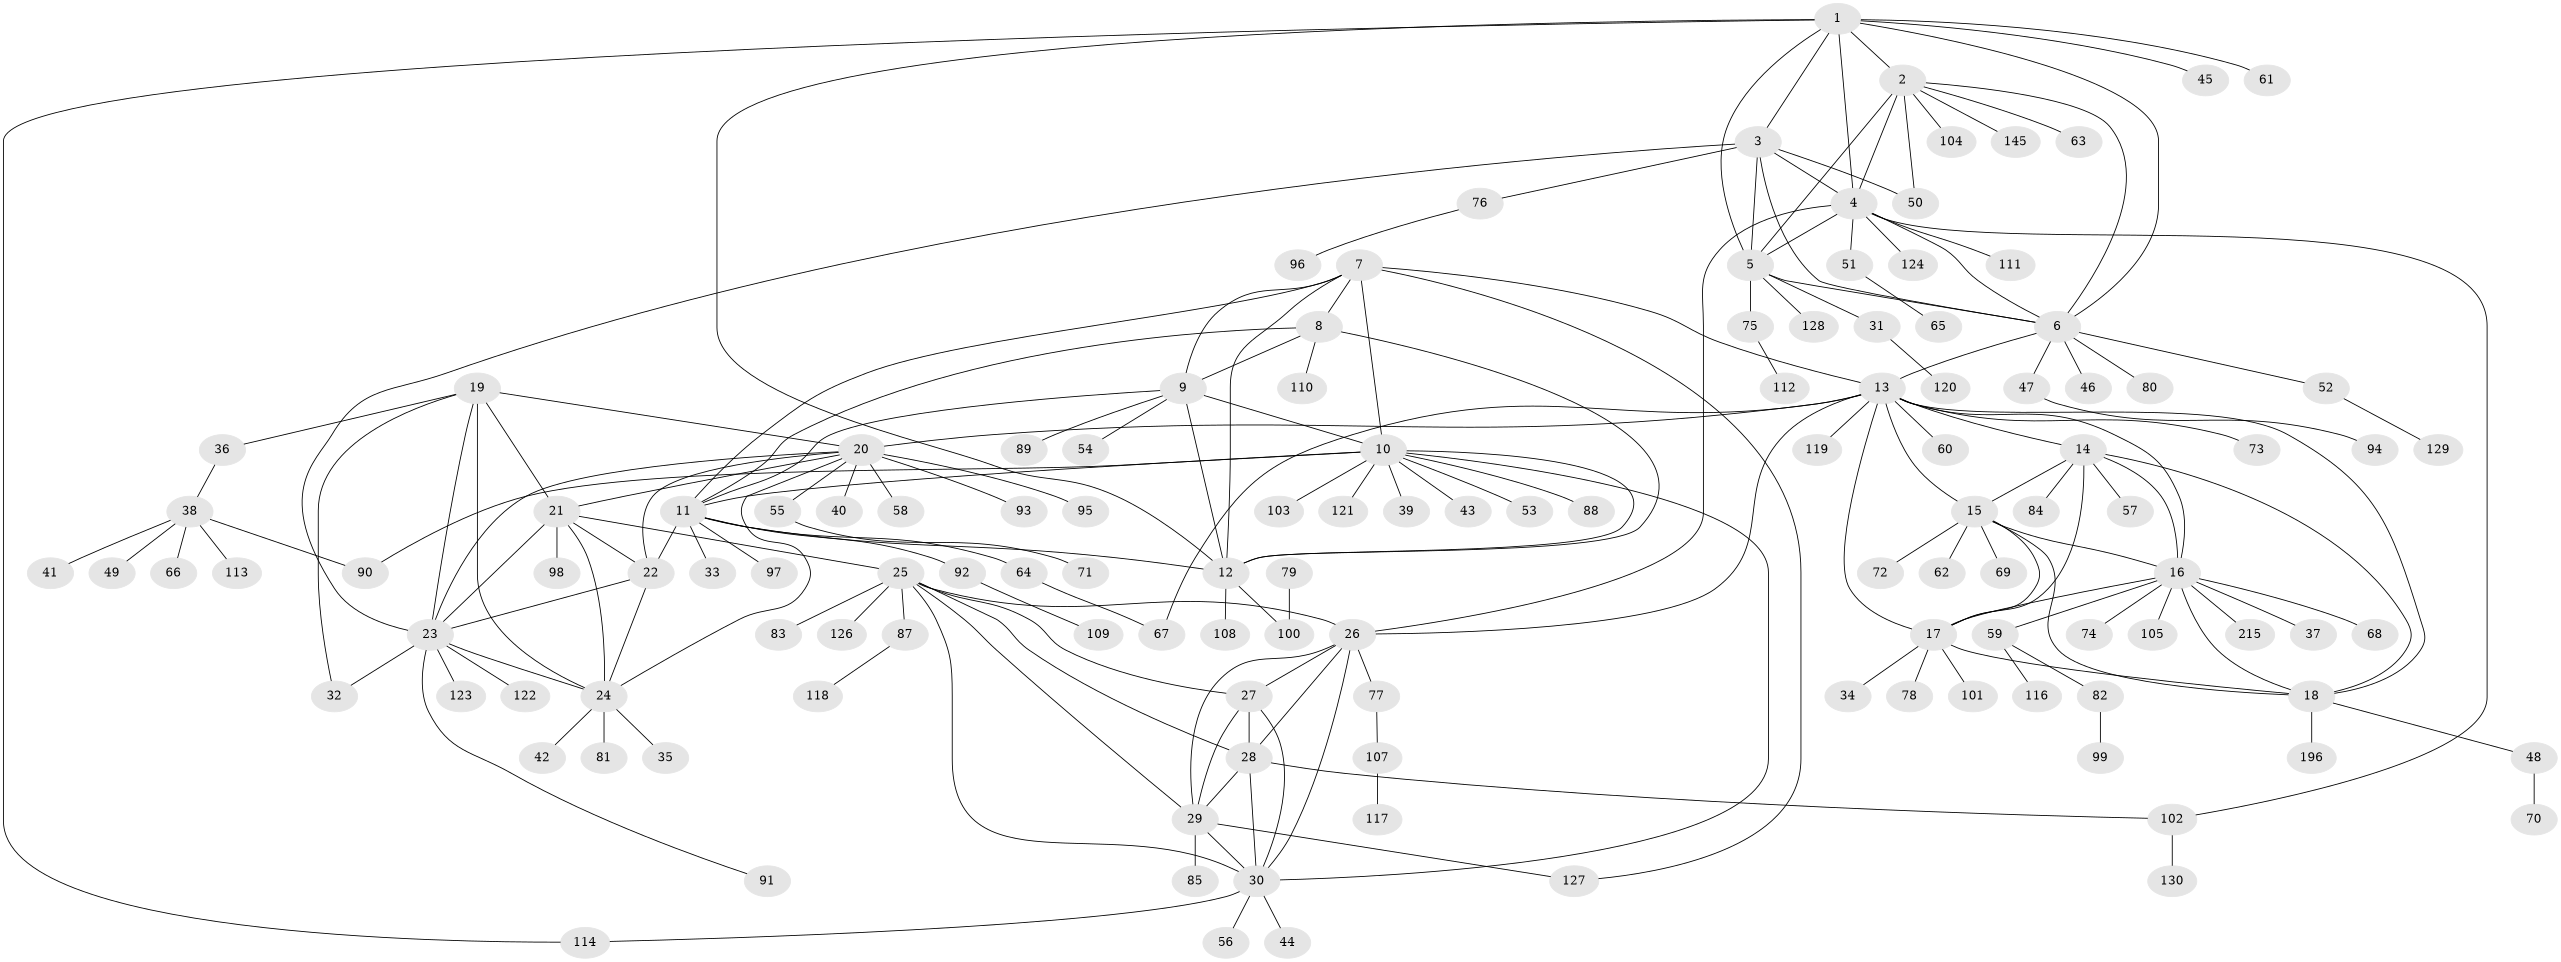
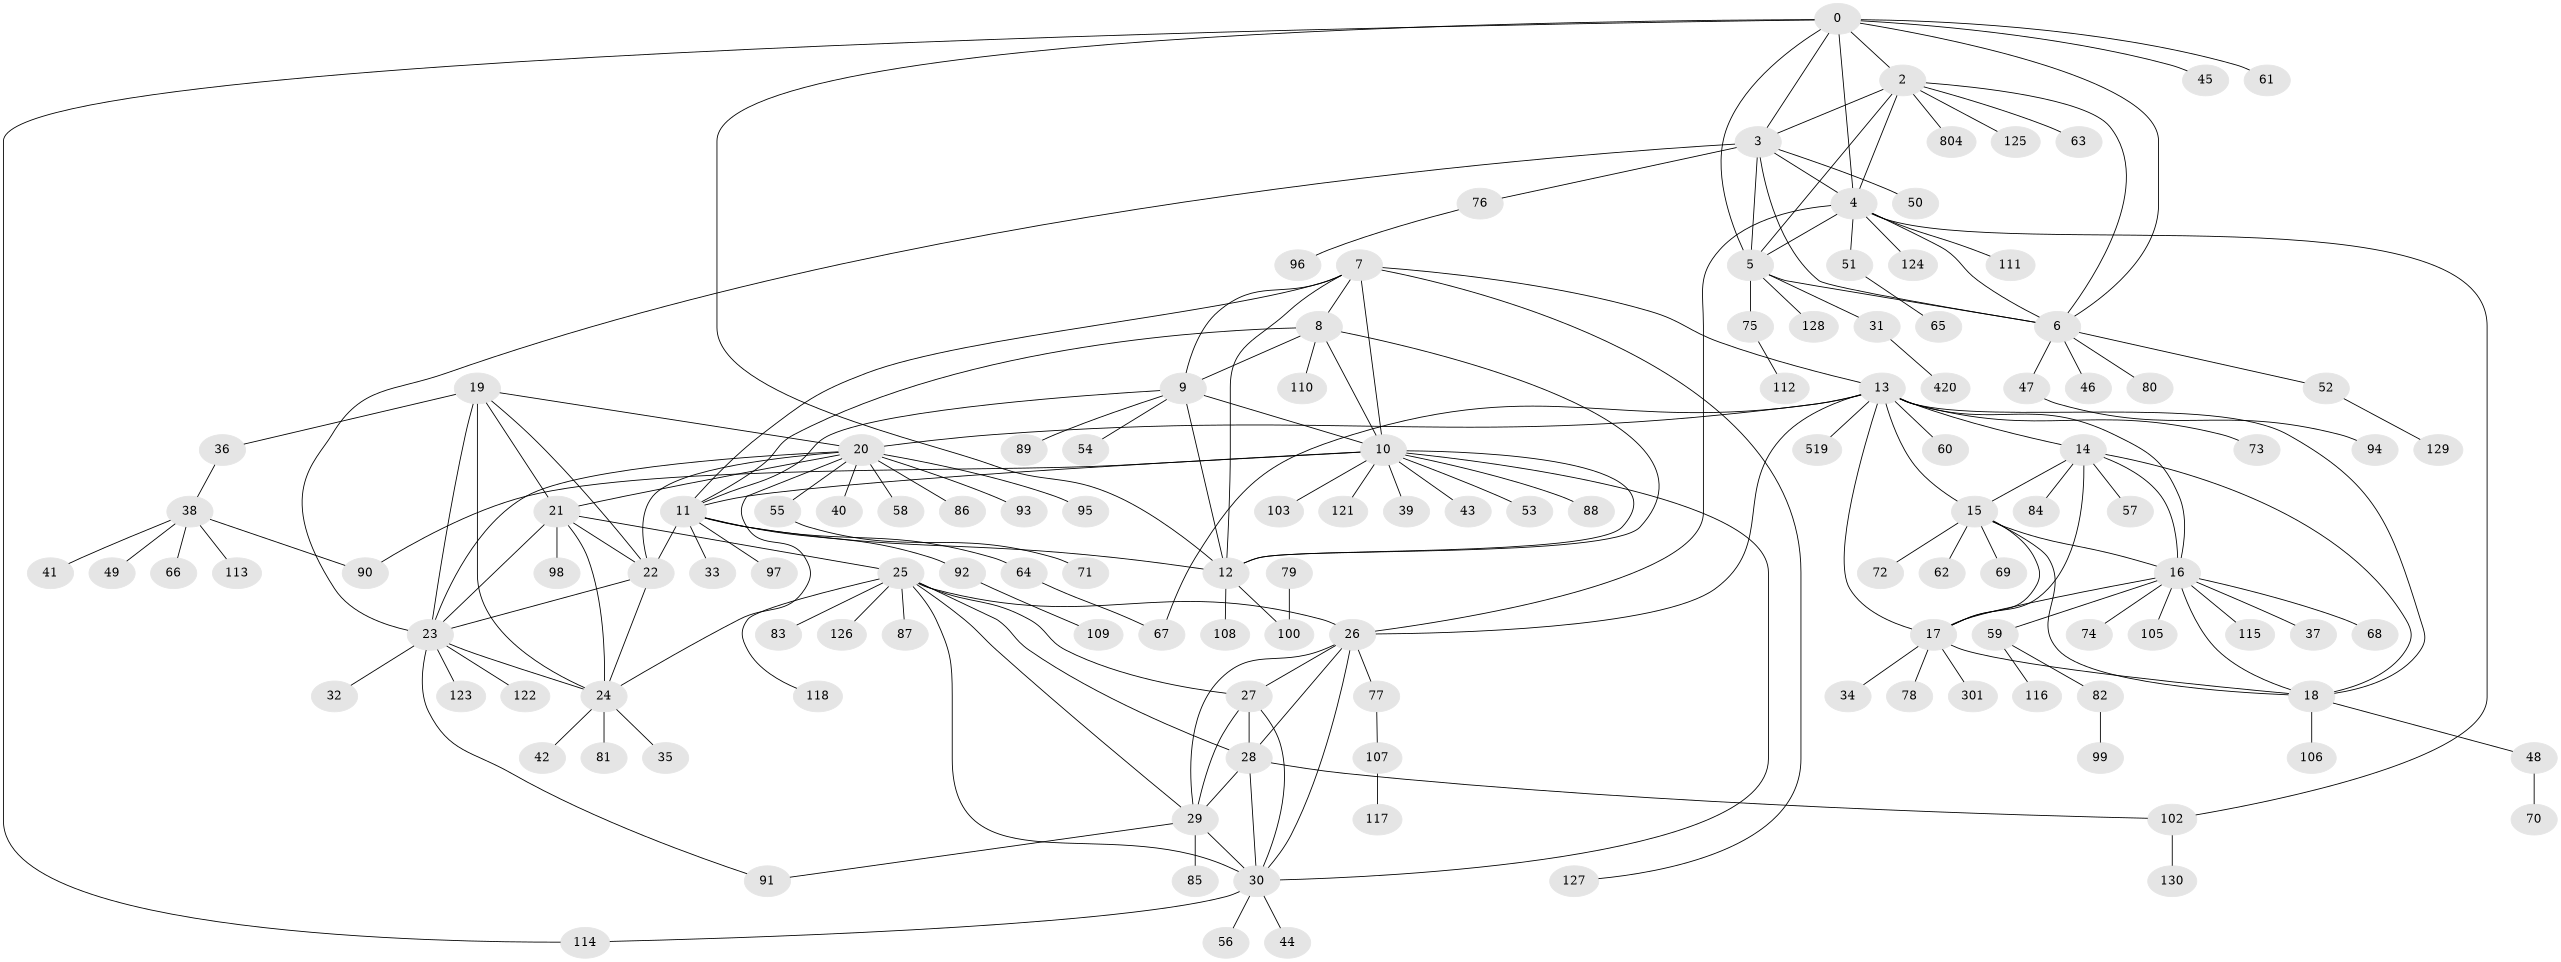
(1838, 19) -> (1838, 19)
(1909, 142) -> (1830, 111)
(1952, 142) -> (1952, 142)
(2016, 142) -> (2016, 142)
(1968, 354) -> none
none -> (1351, 388)
(1946, 388) -> (1946, 388)
(1817, 450) -> (1817, 450)
(320, 500) -> (566, 472)
none -> (963, 512)
(2250, 635) -> (2250, 635)
(862, 665) -> (744, 627)
(1973, 696) -> (1973, 696)
(2312, 758) -> (2312, 758)
(1384, 850) -> (981, 850)
